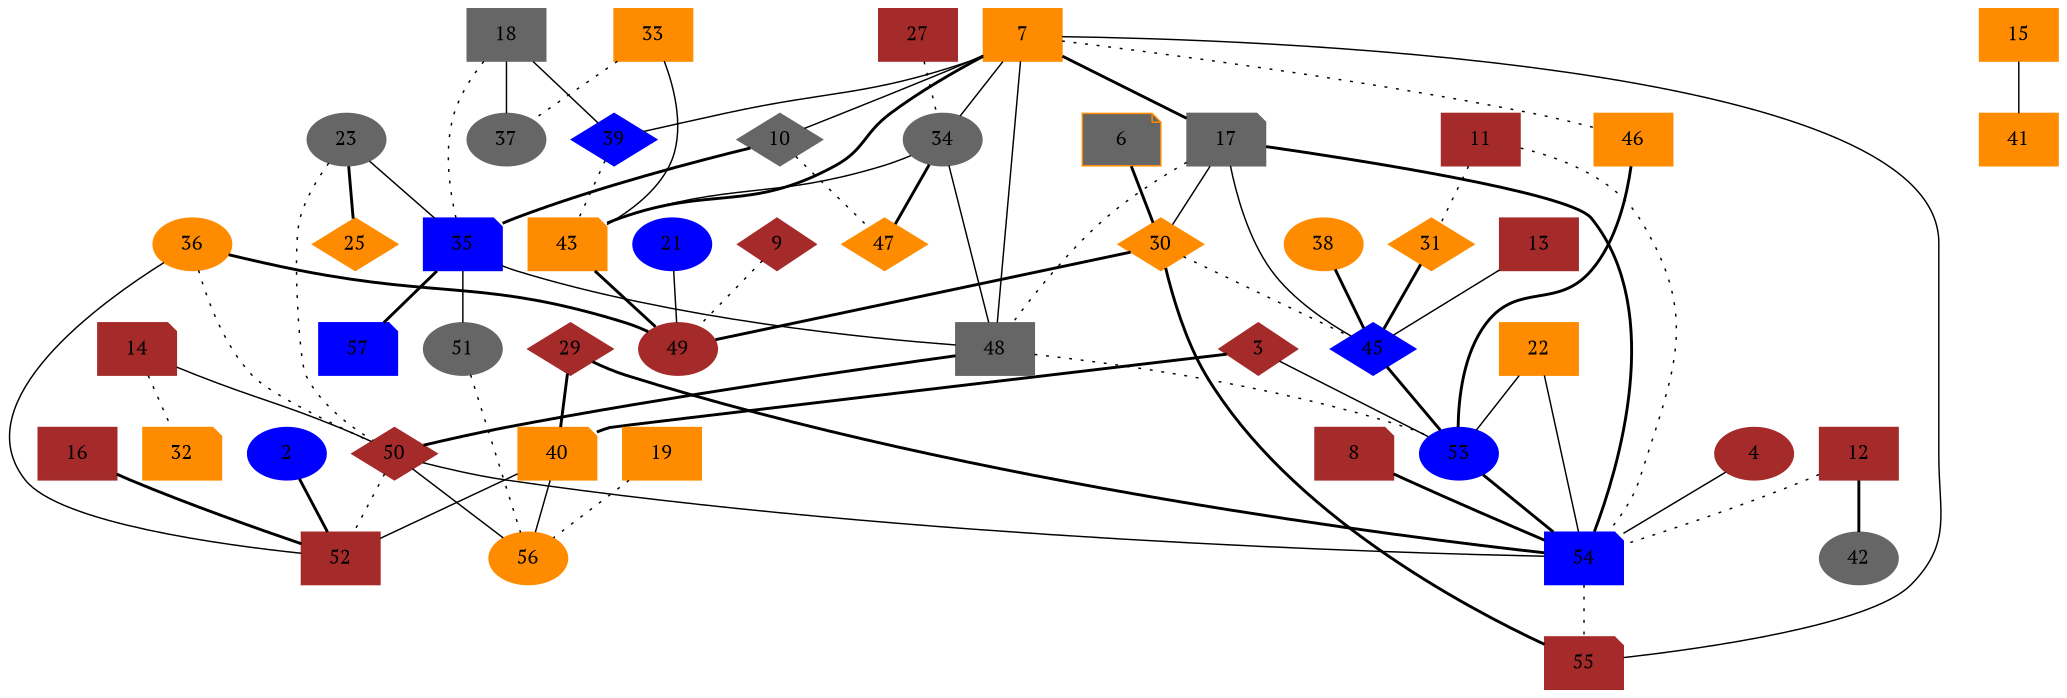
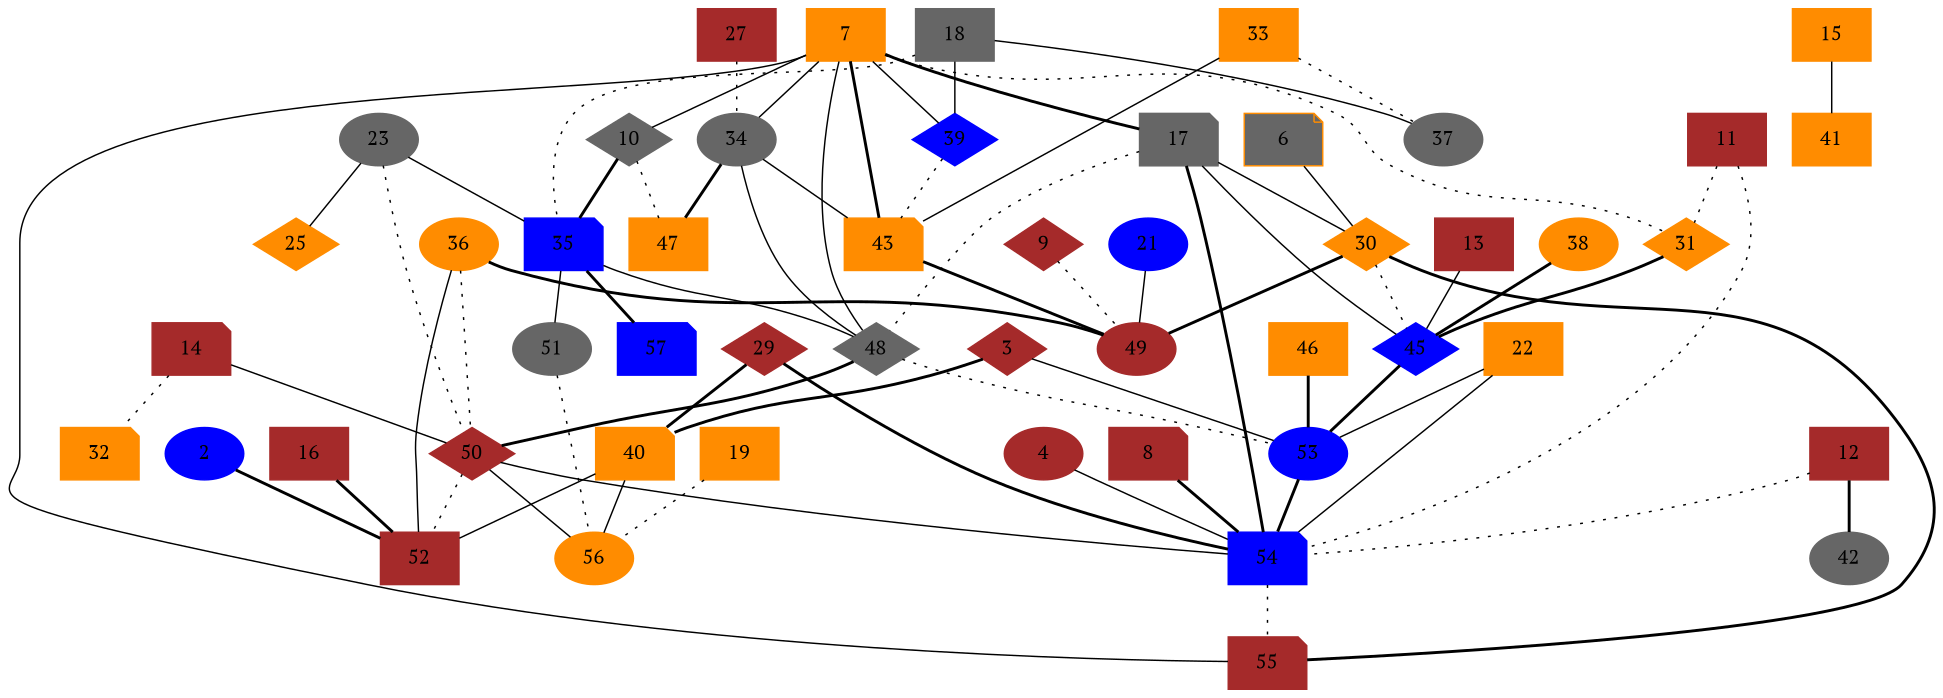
(1329, 78) -> (1309, 103)
(351, 192) -> (335, 195)
(1144, 200) -> (1328, 196)
(885, 244) -> (668, 244)
(995, 349) -> (876, 349)
